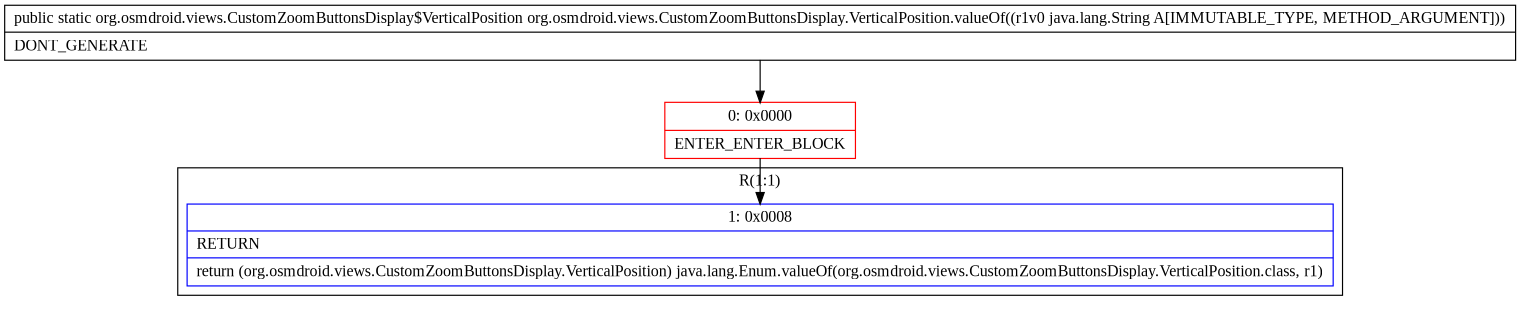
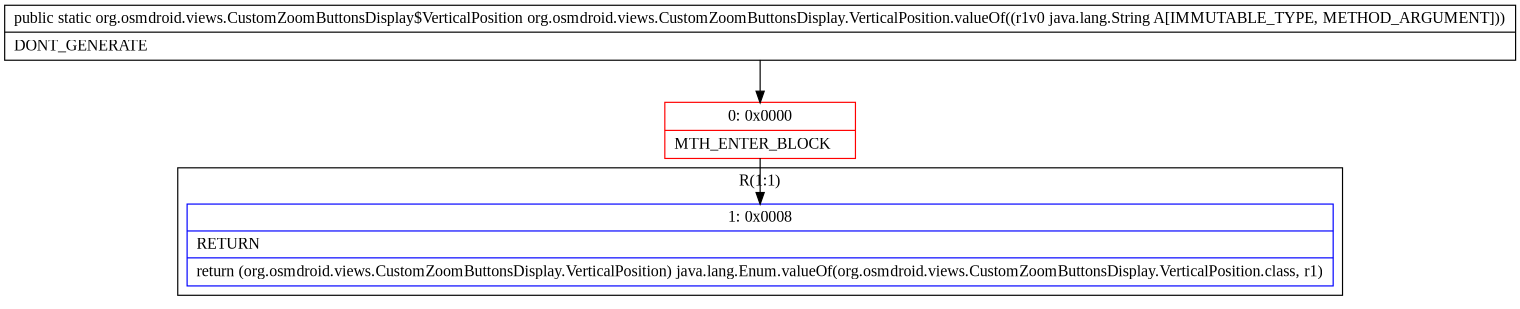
(760, 144) -> (753, 144)
